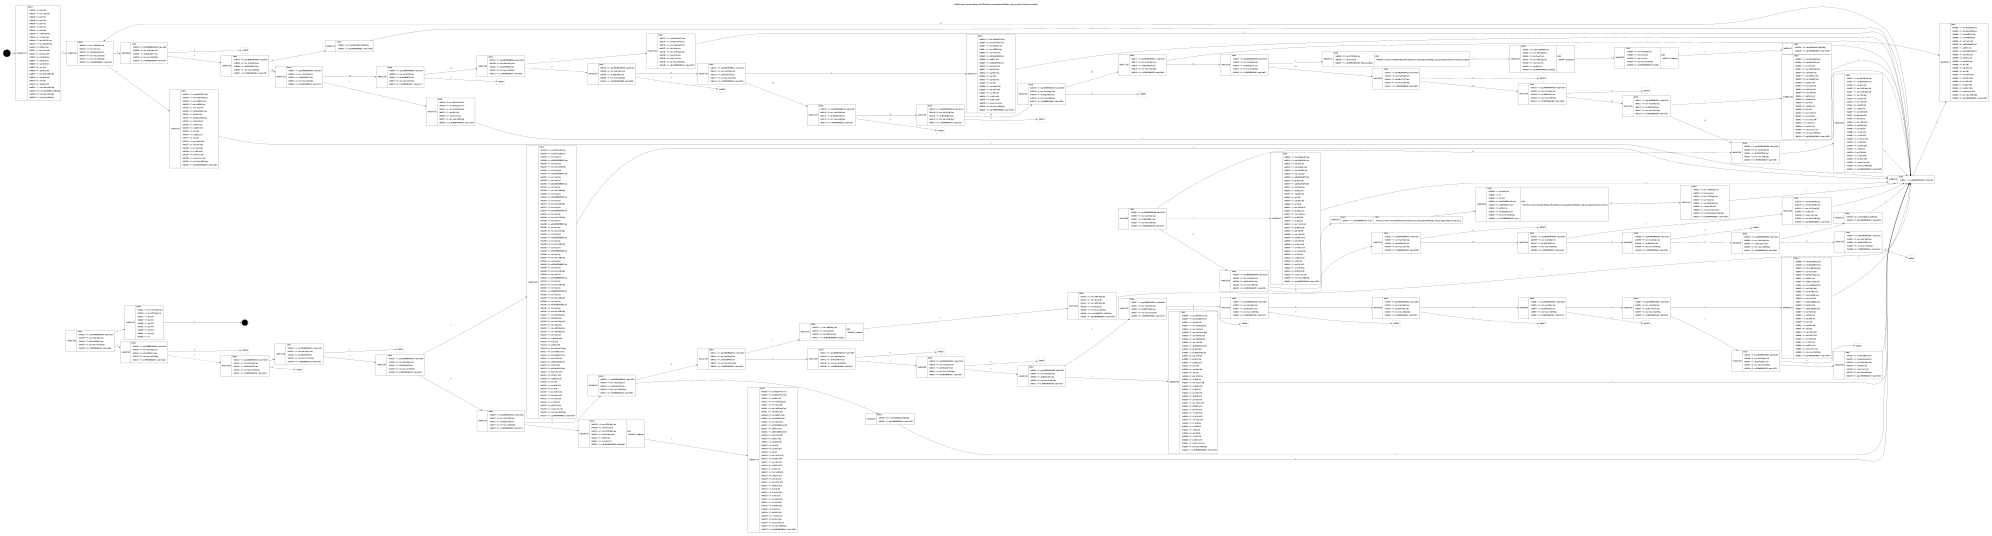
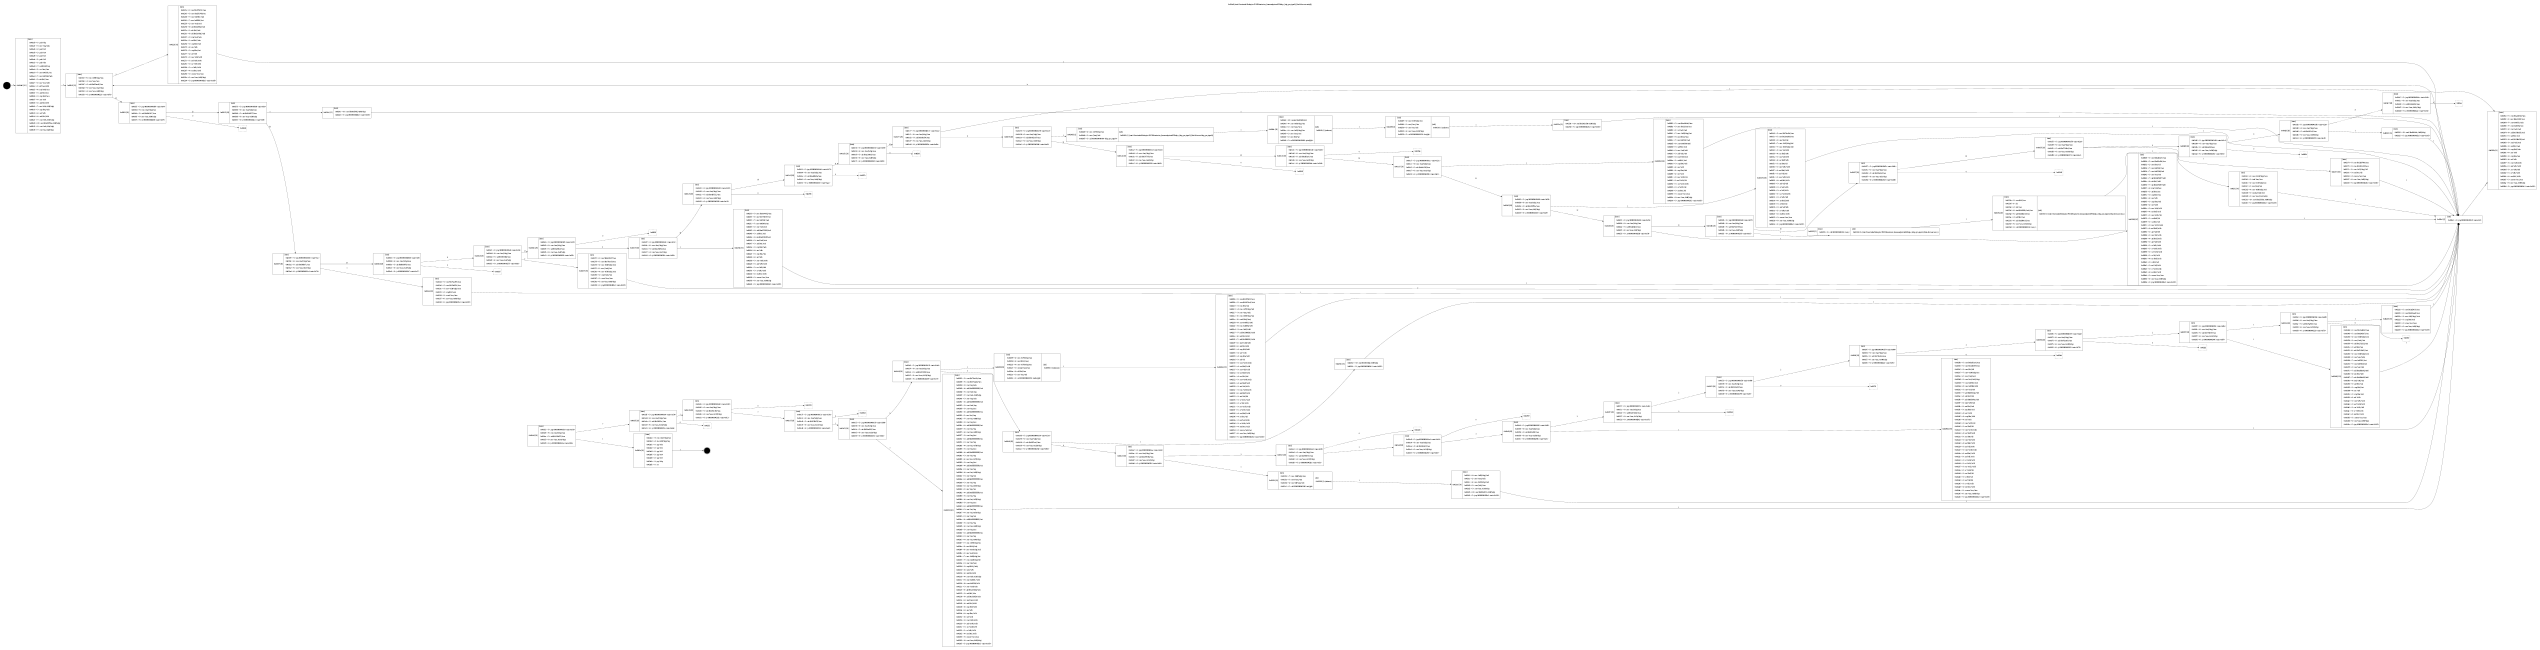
(1437, 152) -> (1577, 216)
